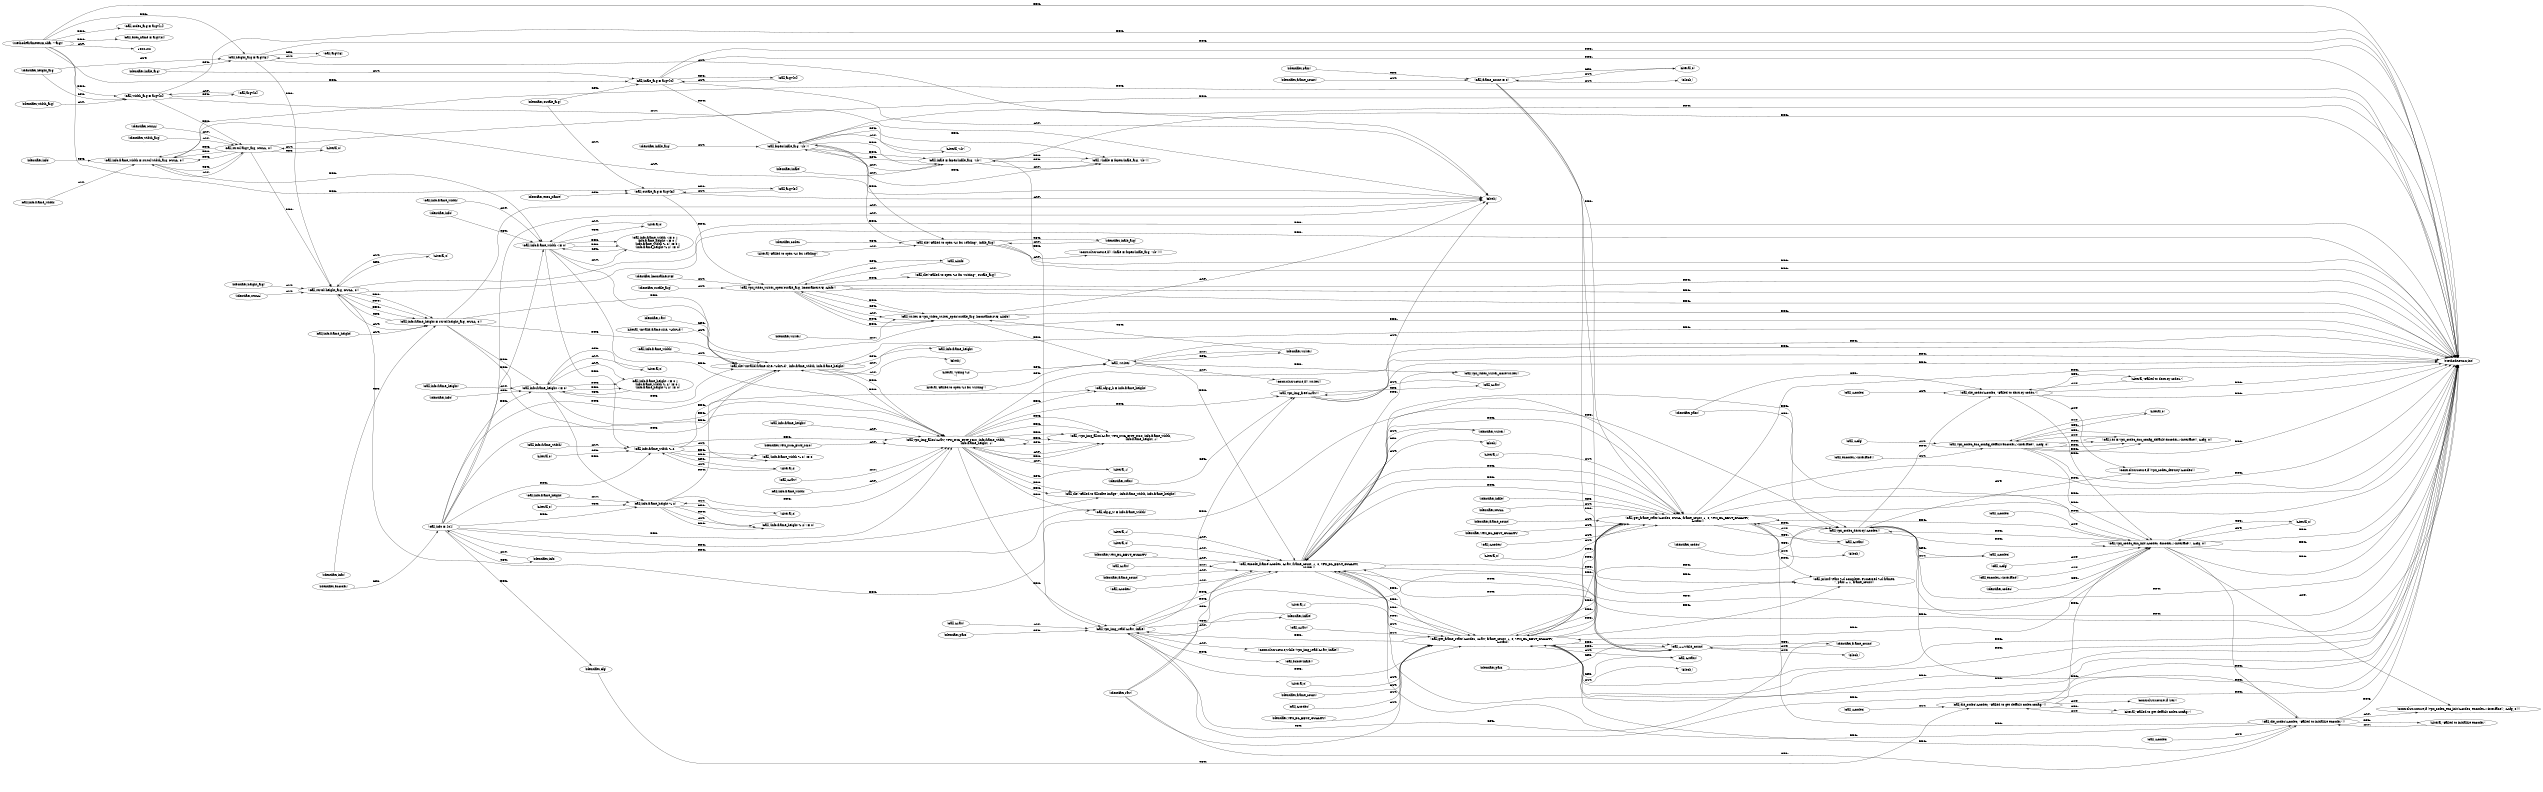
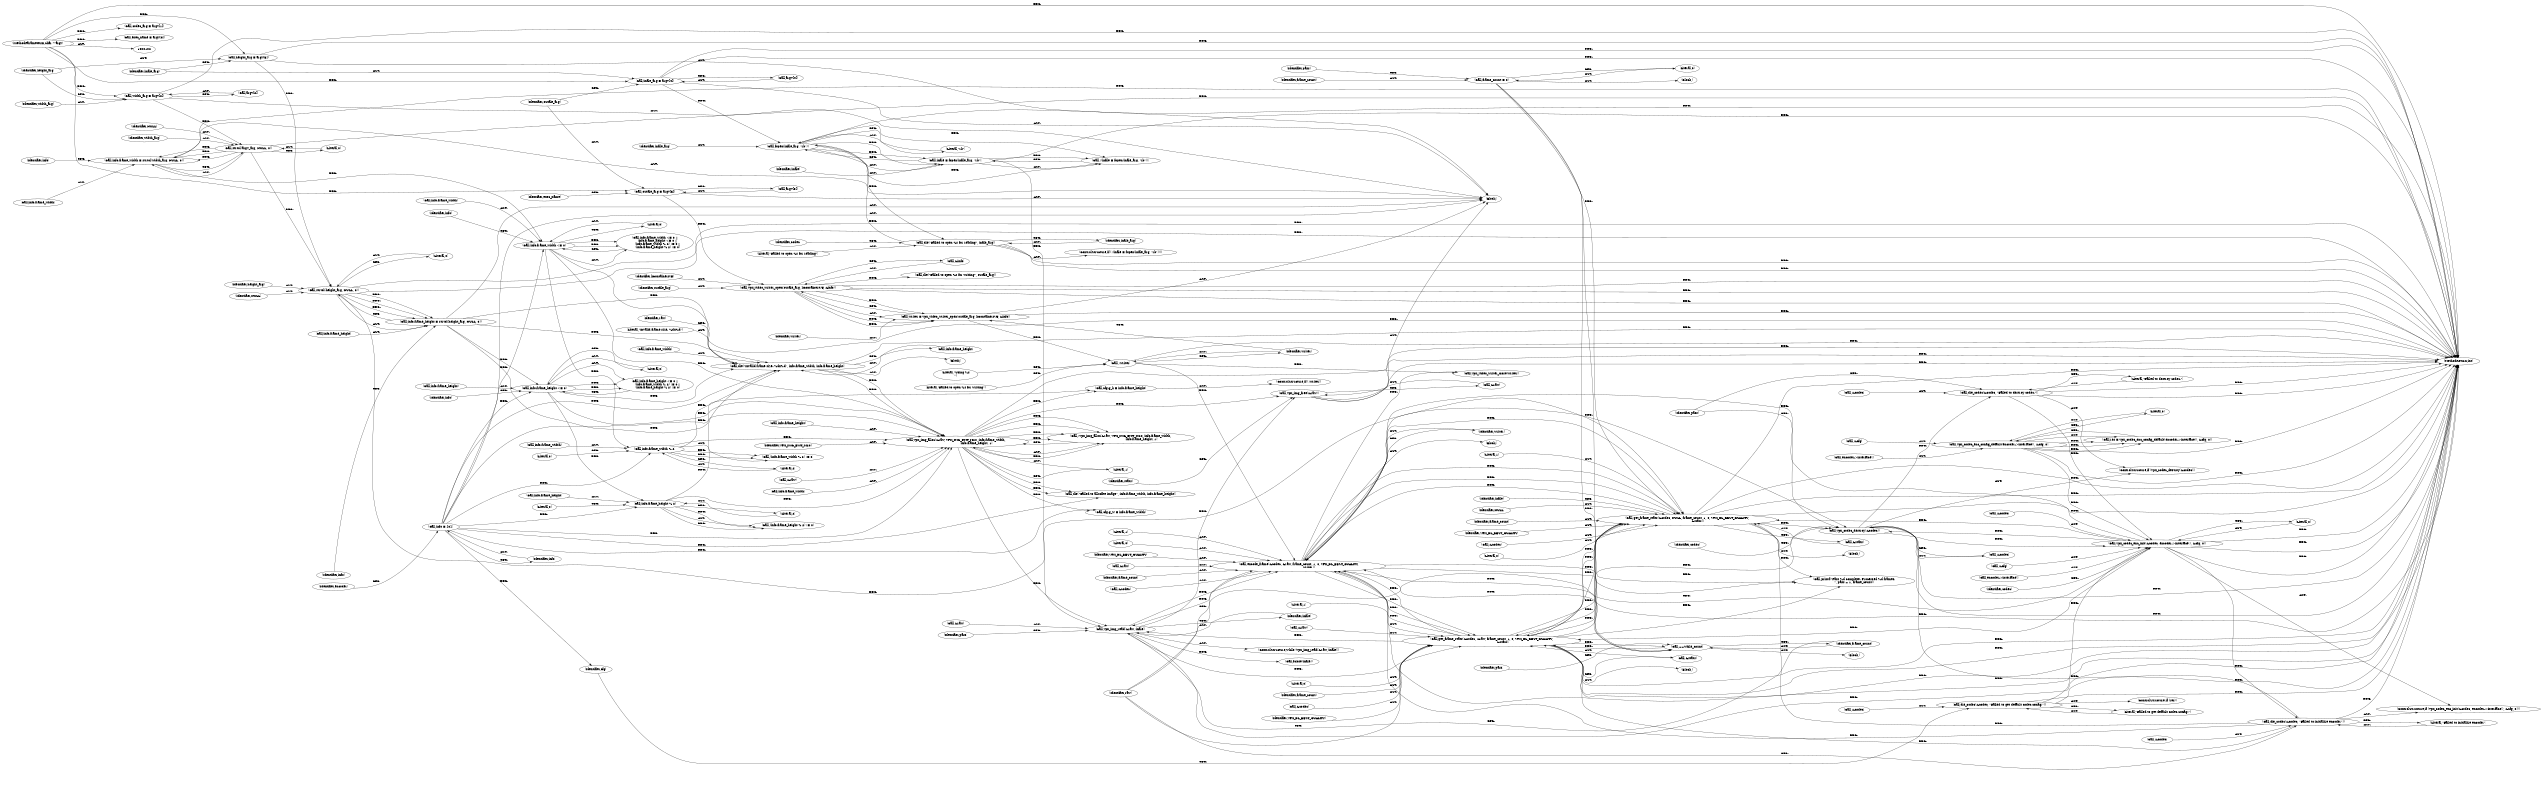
(334, 54) -> none
(1204, 372) -> (1213, 387)
